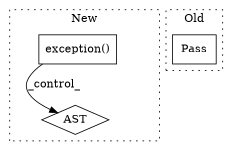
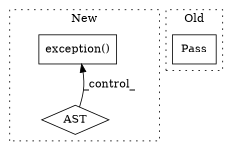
(27, 89) -> (84, 90)
